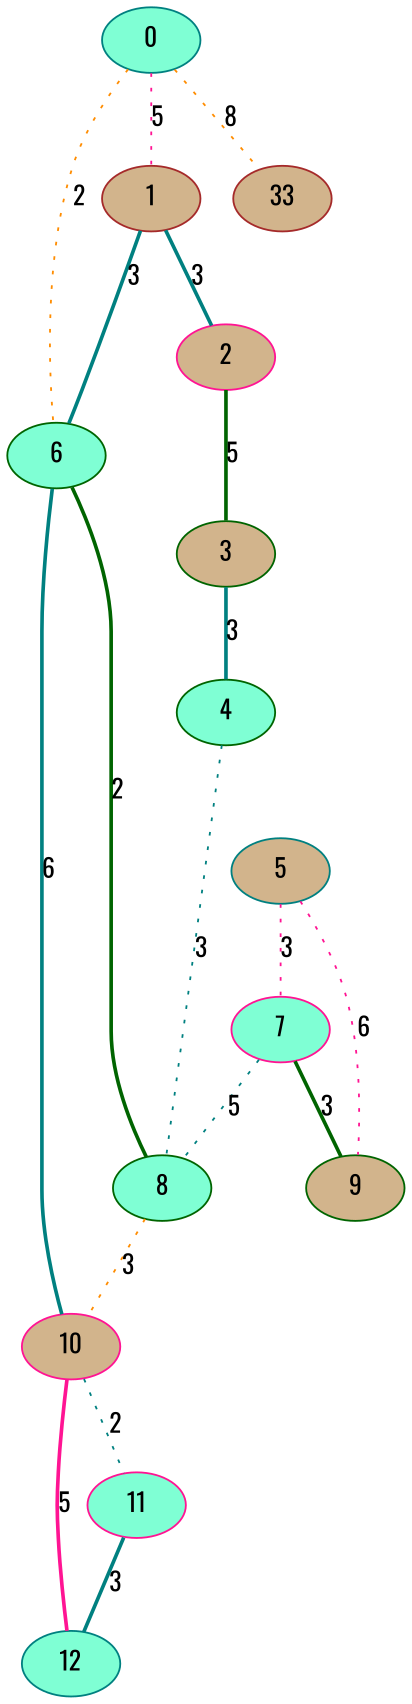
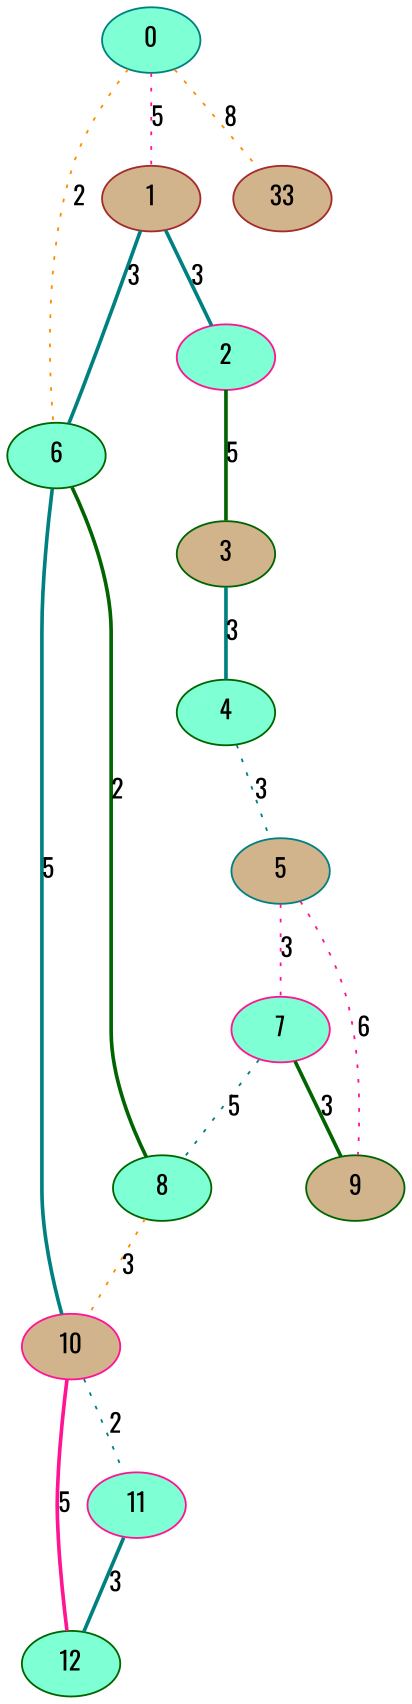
(226, 357) -> (226, 357)
(48, 871) -> (48, 871)
(194, 950) -> (253, 792)
(71, 1664) -> (71, 1664)
